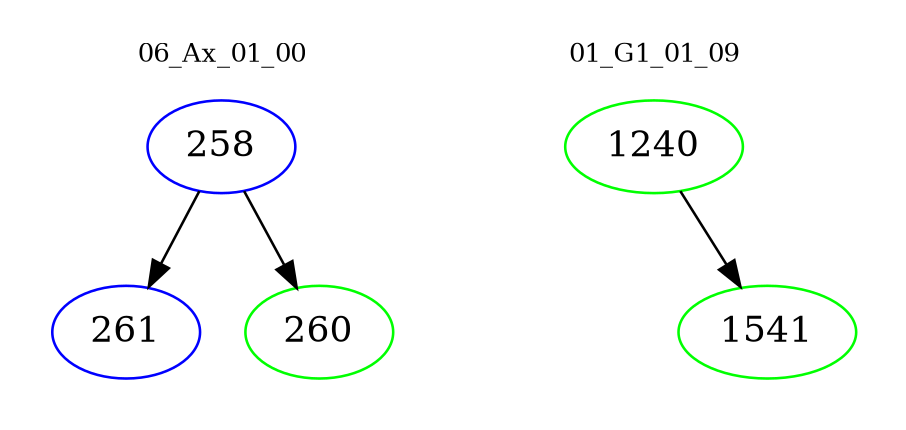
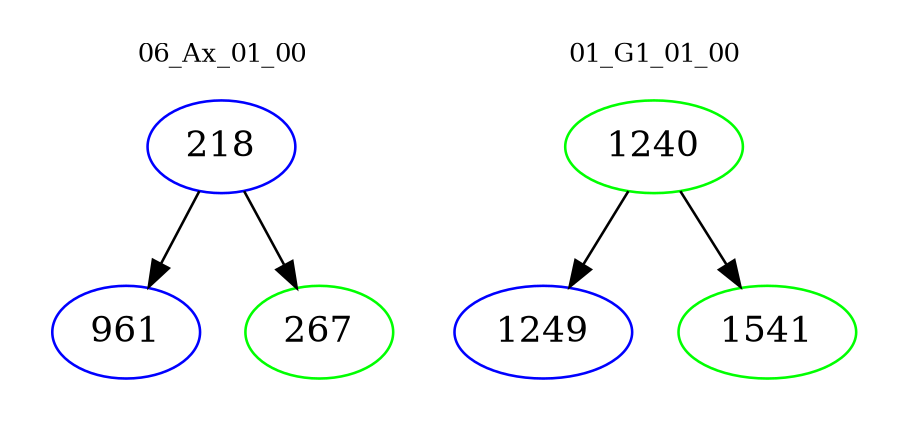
(655, 55) -> (655, 55)
(221, 147) -> (221, 147)
(126, 332) -> (126, 332)
(319, 332) -> (319, 332)
none -> (543, 332)
